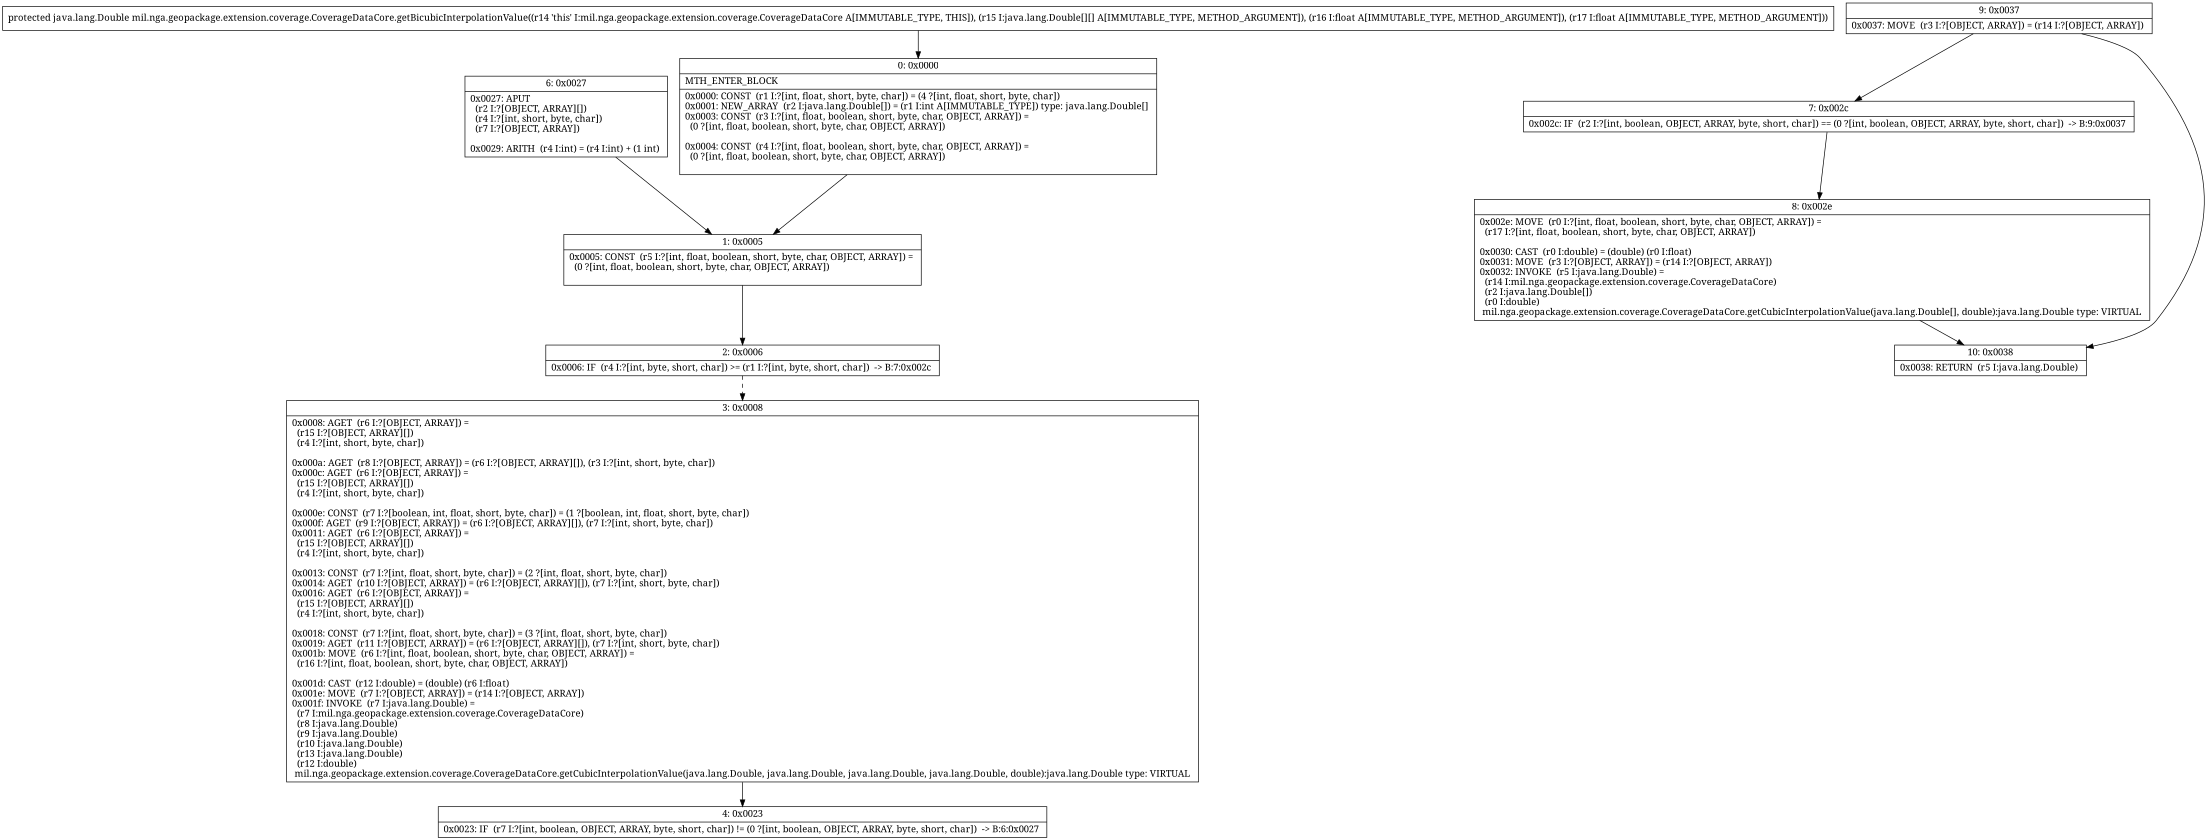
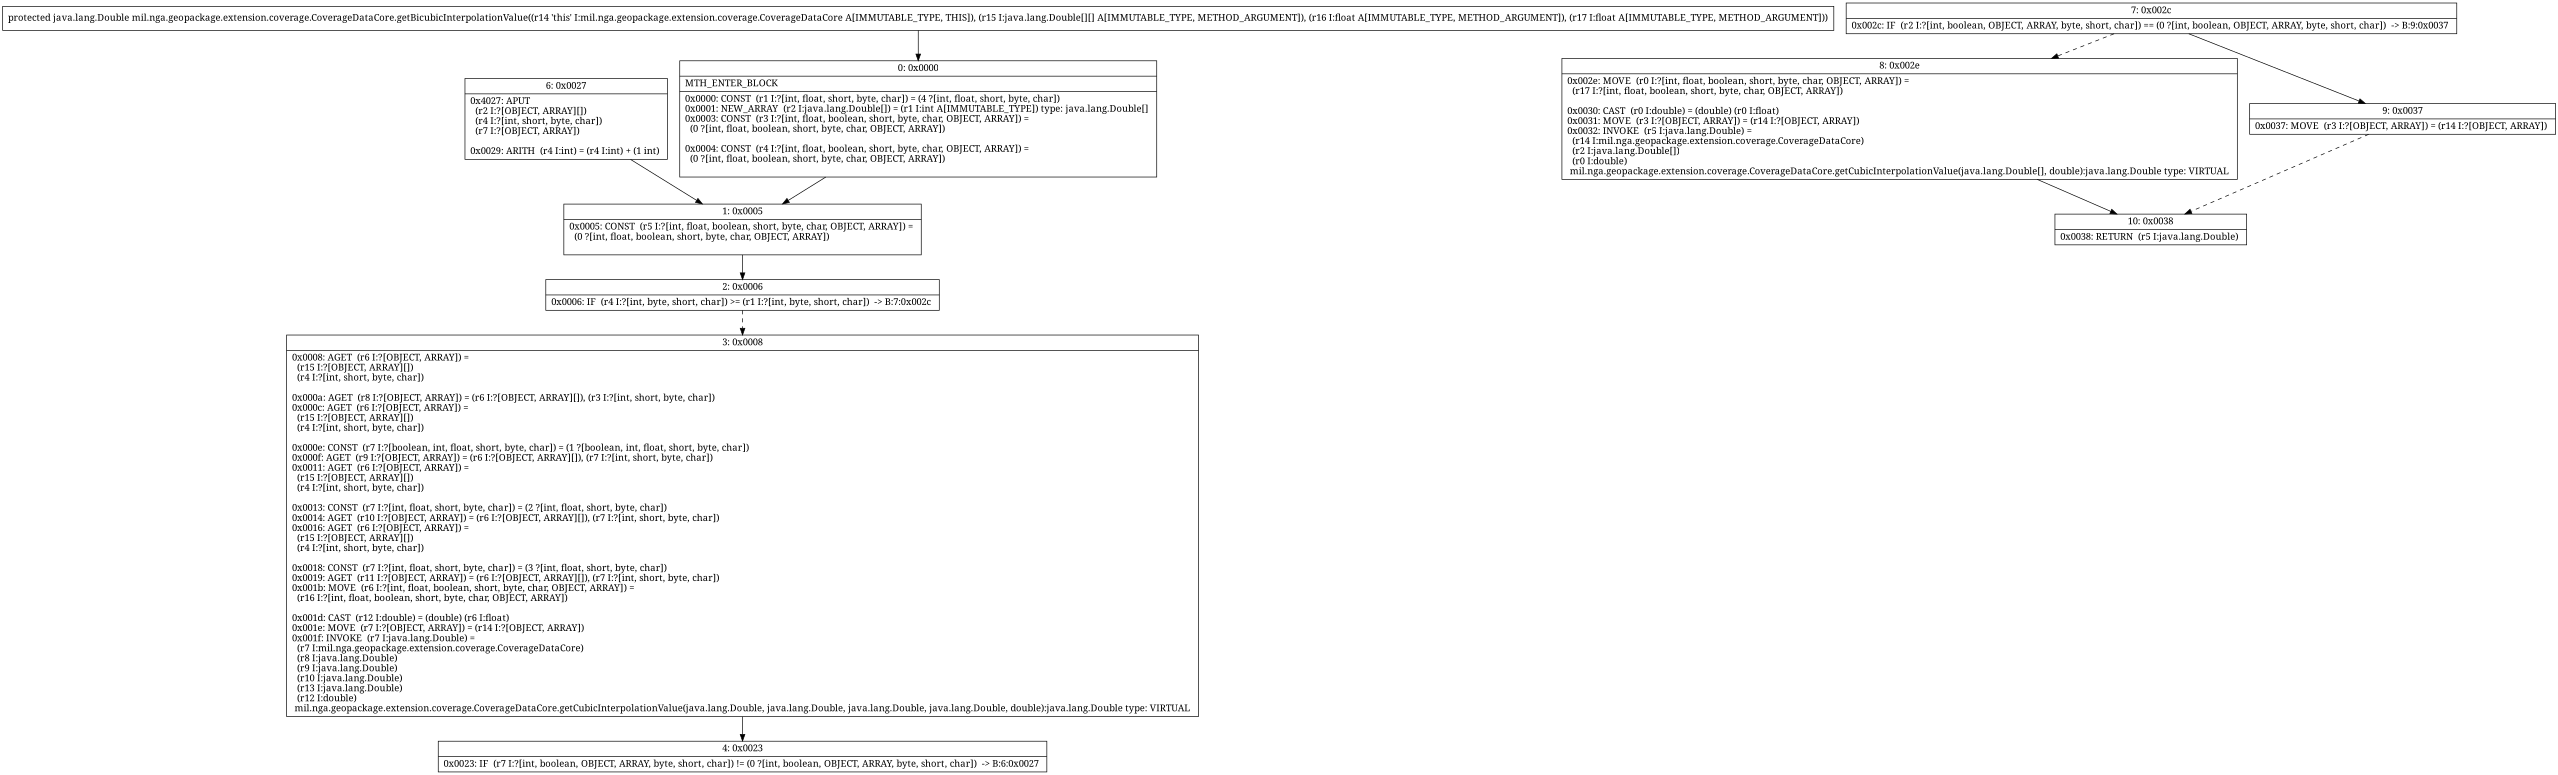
(1917, 66) -> (2274, 67)
(503, 99) -> (503, 101)
(1823, 162) -> (2086, 45)
(2204, 189) -> (2280, 173)
